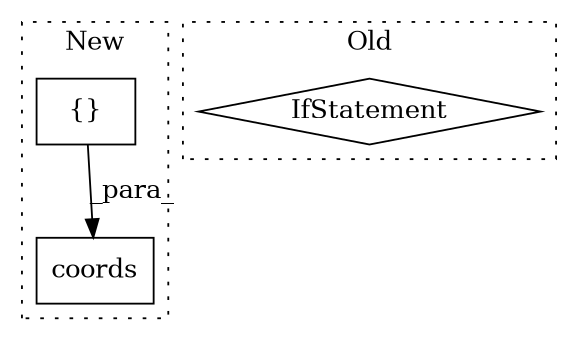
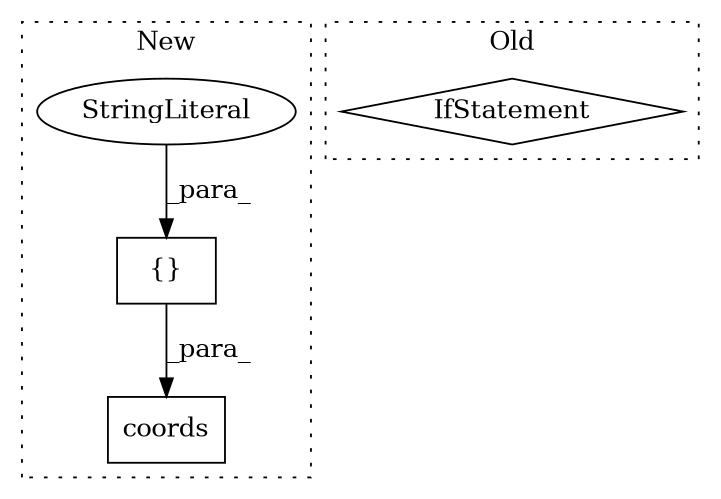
none -> (166, 112)
